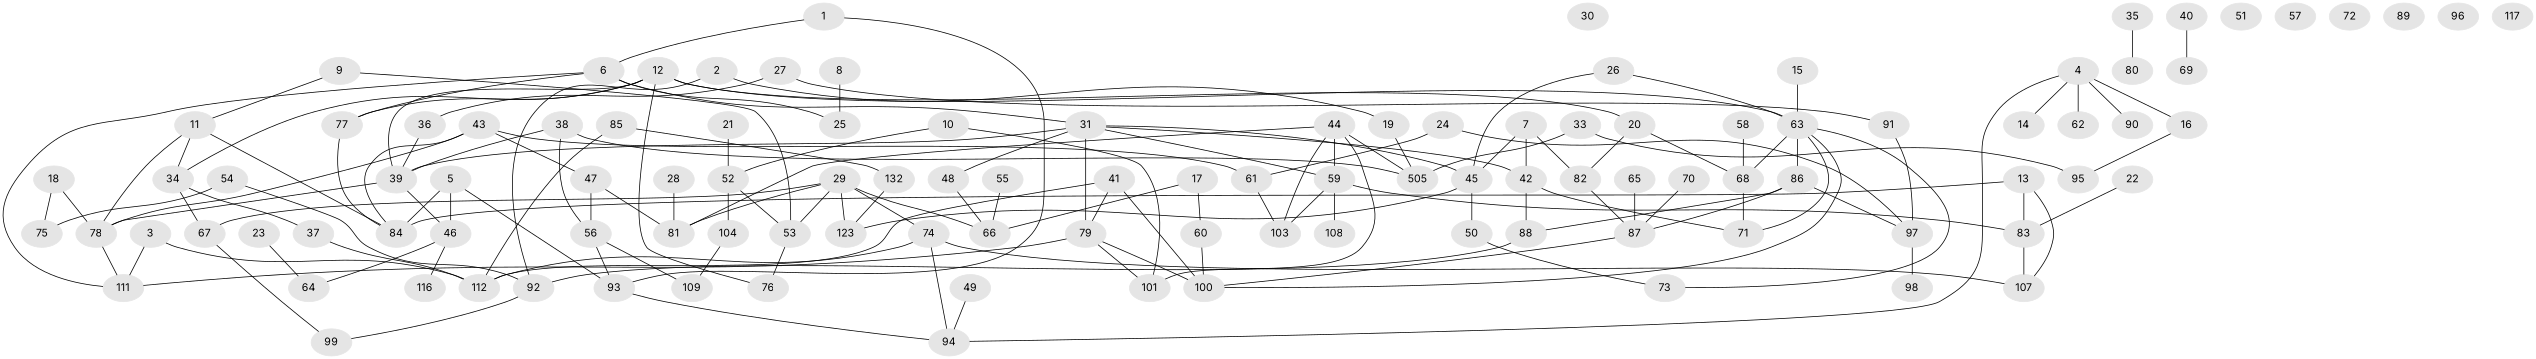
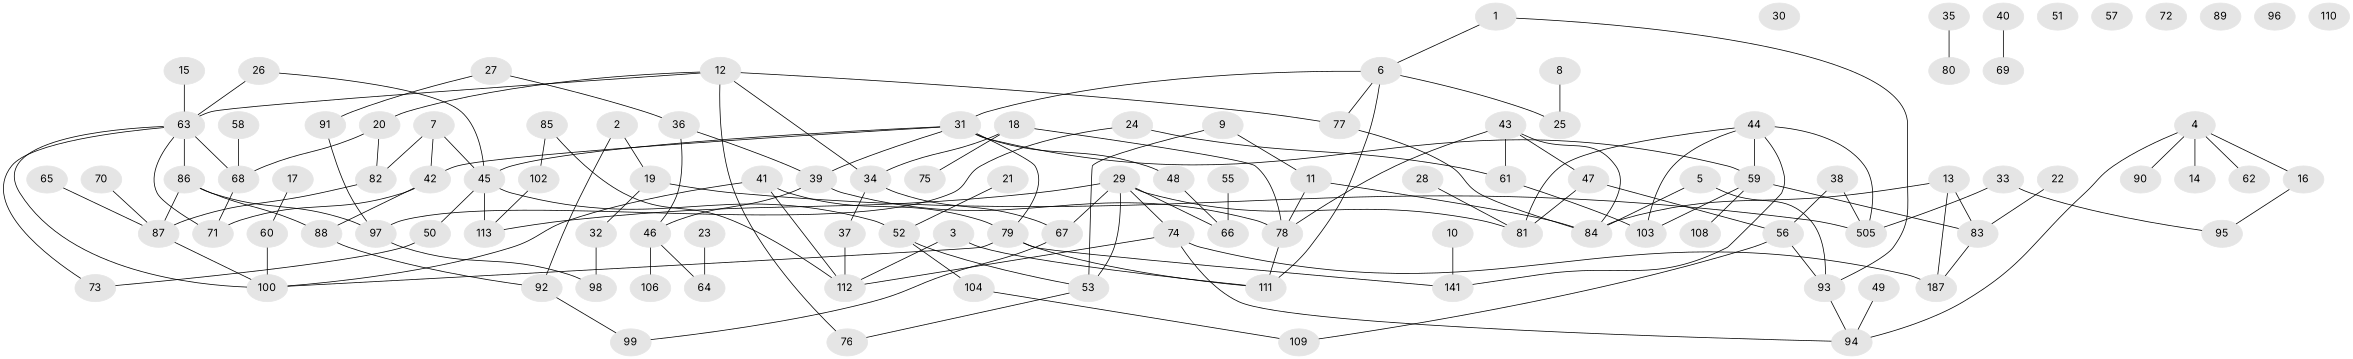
(2513, 17) -> (2329, 17)
(505, 89) -> none
(477, 148) -> none
(813, 151) -> (692, 207)
(184, 152) -> (943, 152)
(227, 179) -> none
(894, 179) -> (539, 179)
(451, 207) -> (680, 181)
(1094, 207) -> none
none -> (596, 234)
(846, 234) -> (484, 234)
(425, 288) -> (650, 288)
(1150, 288) -> (1453, 288)
(2024, 288) -> (1936, 288)
